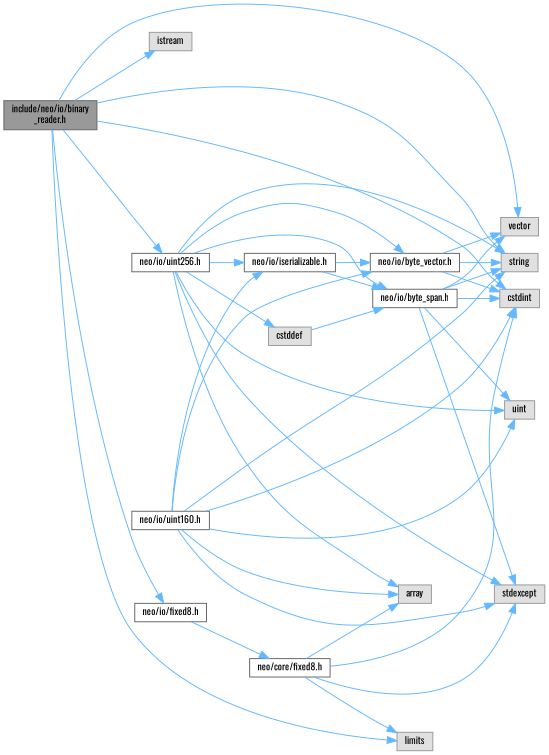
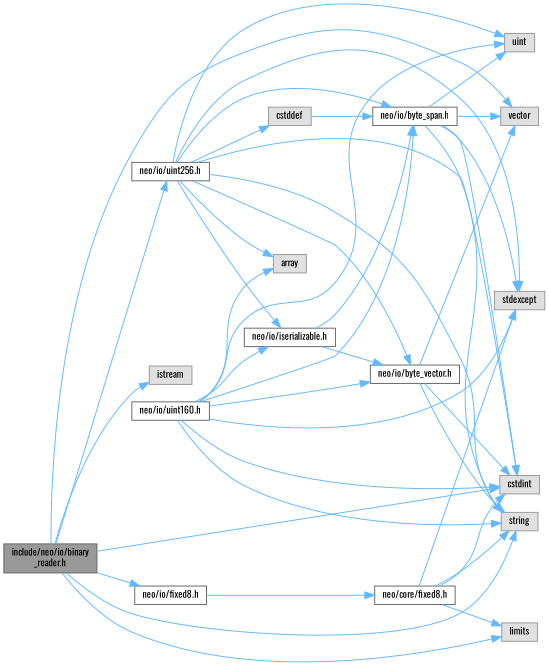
none -> (445, 167)
none -> (364, 318)
(348, 633) -> (477, 559)
